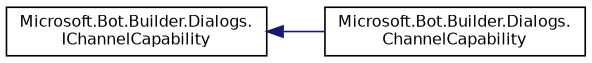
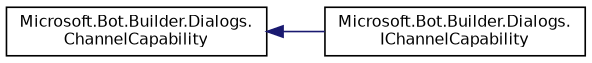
(304, 32) -> (304, 32)
